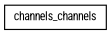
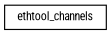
(55, 17) -> (55, 17)
